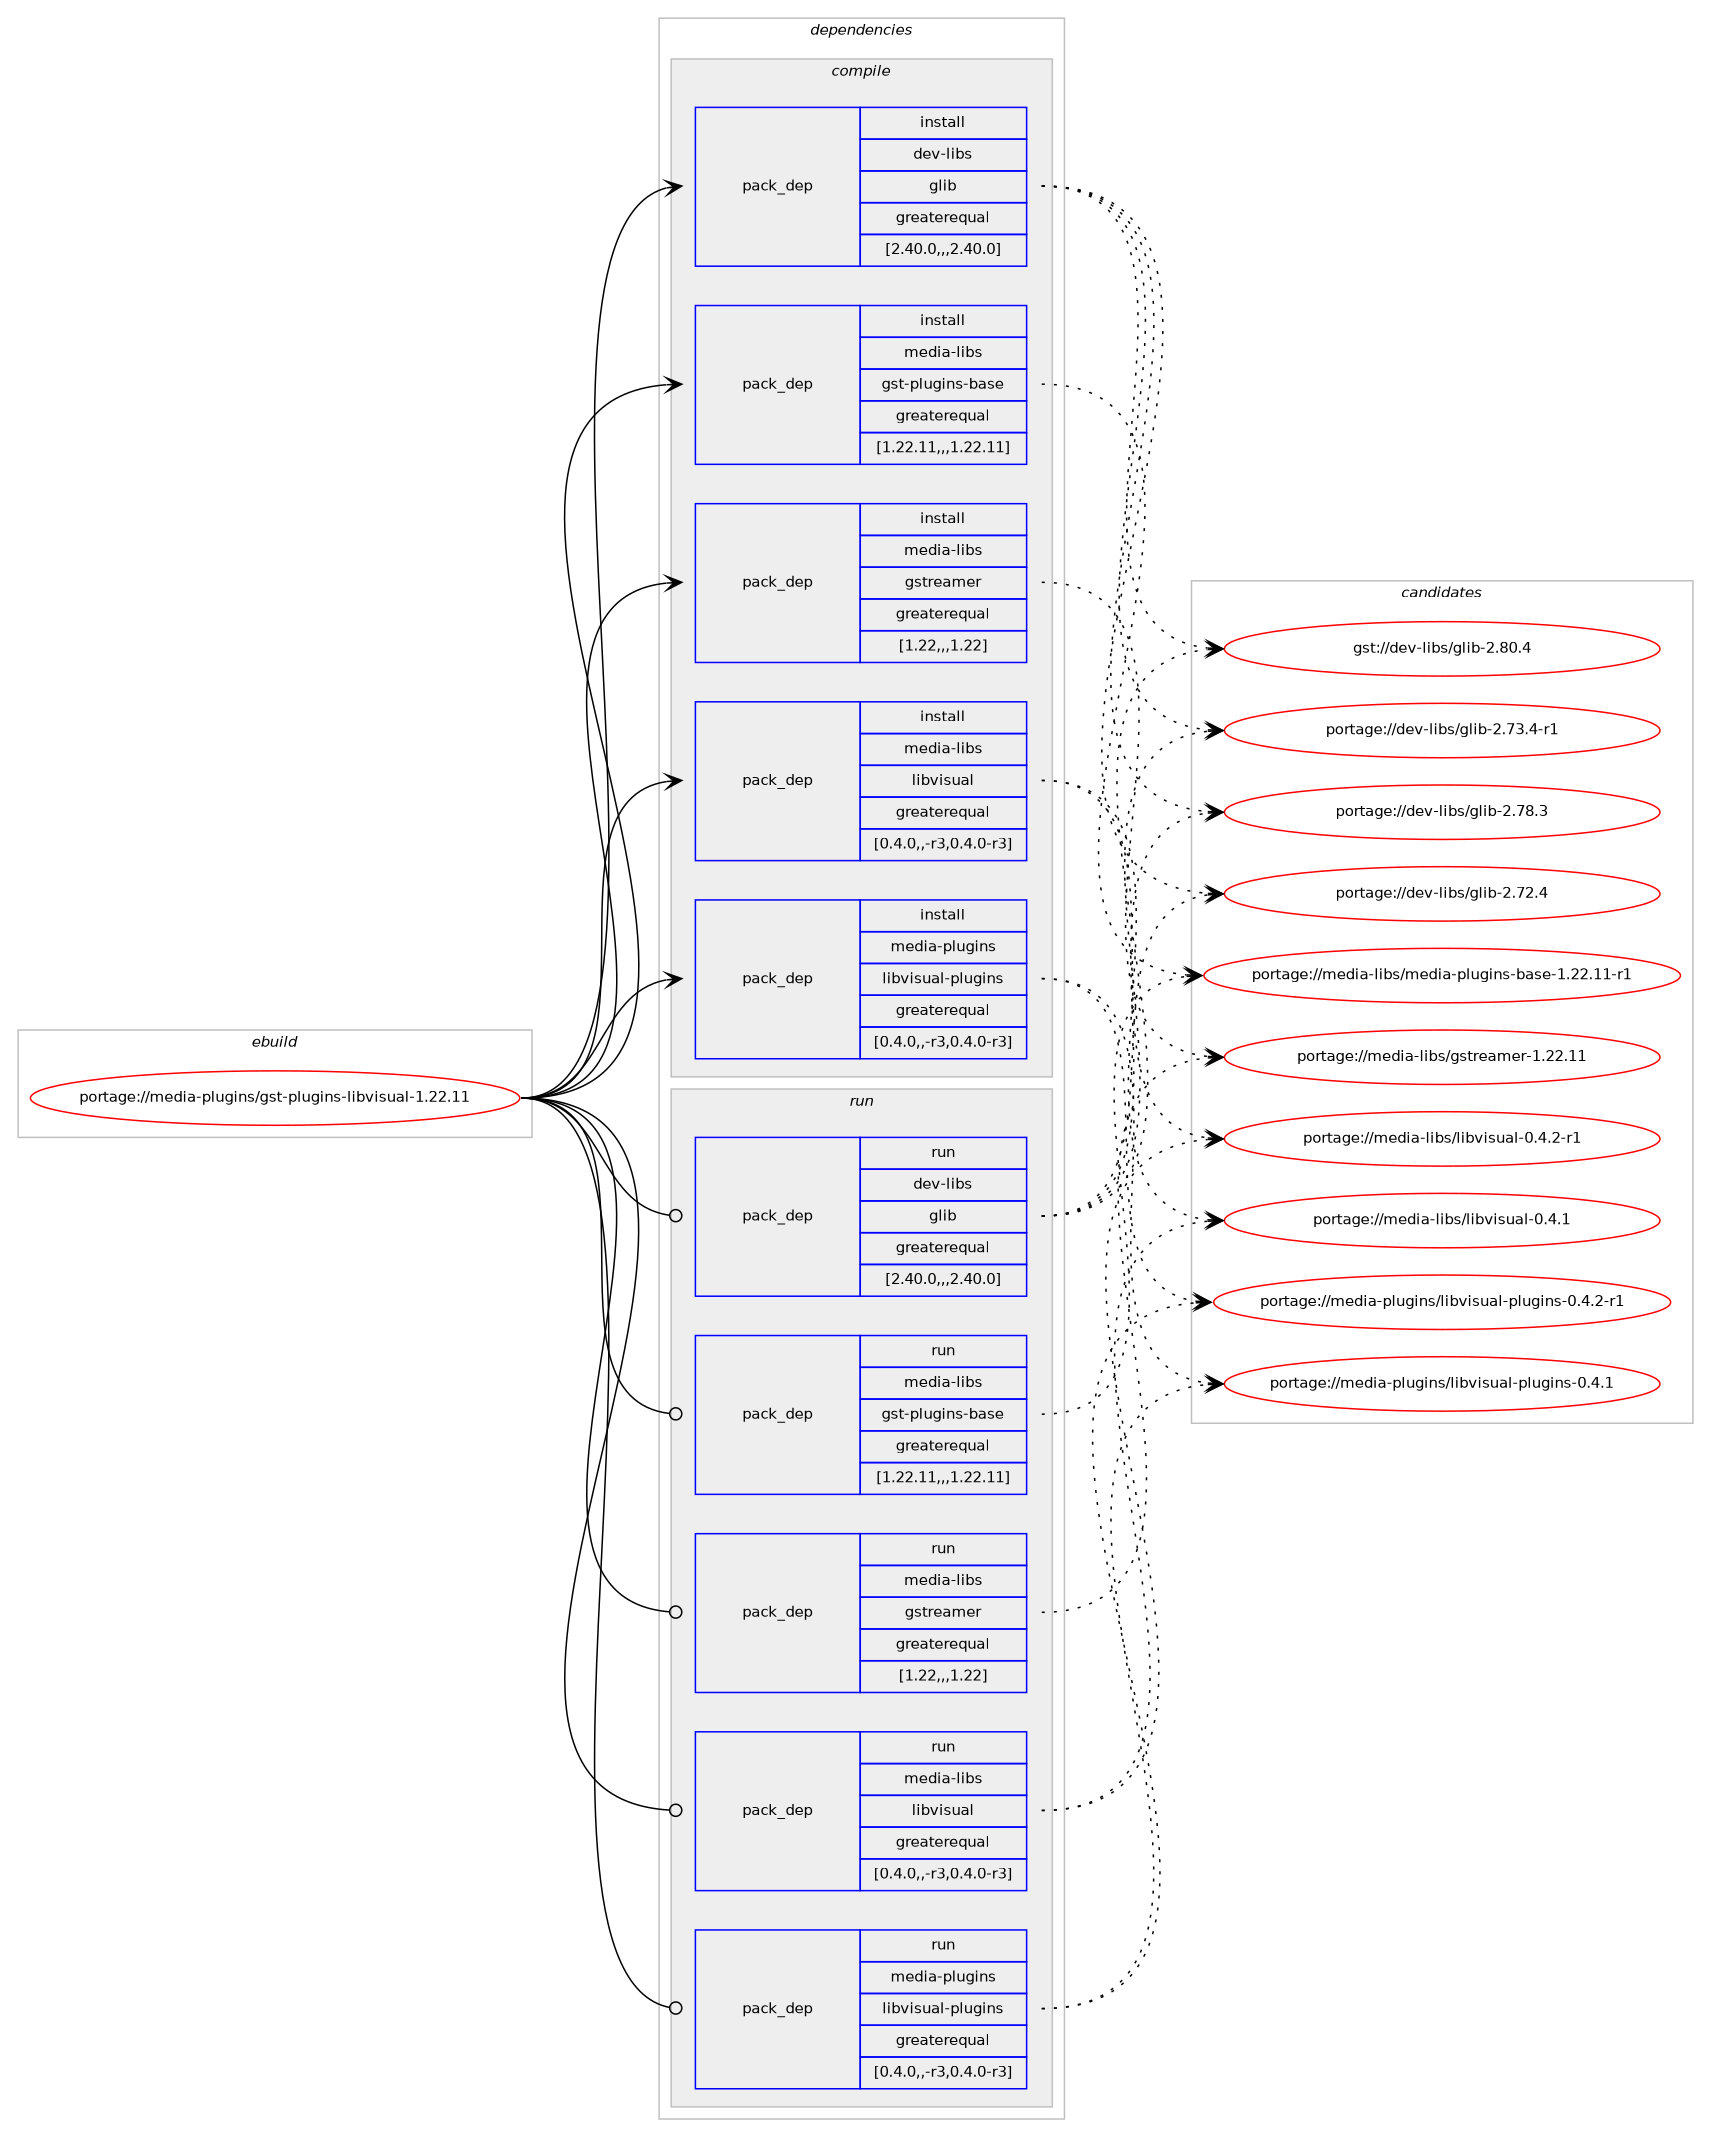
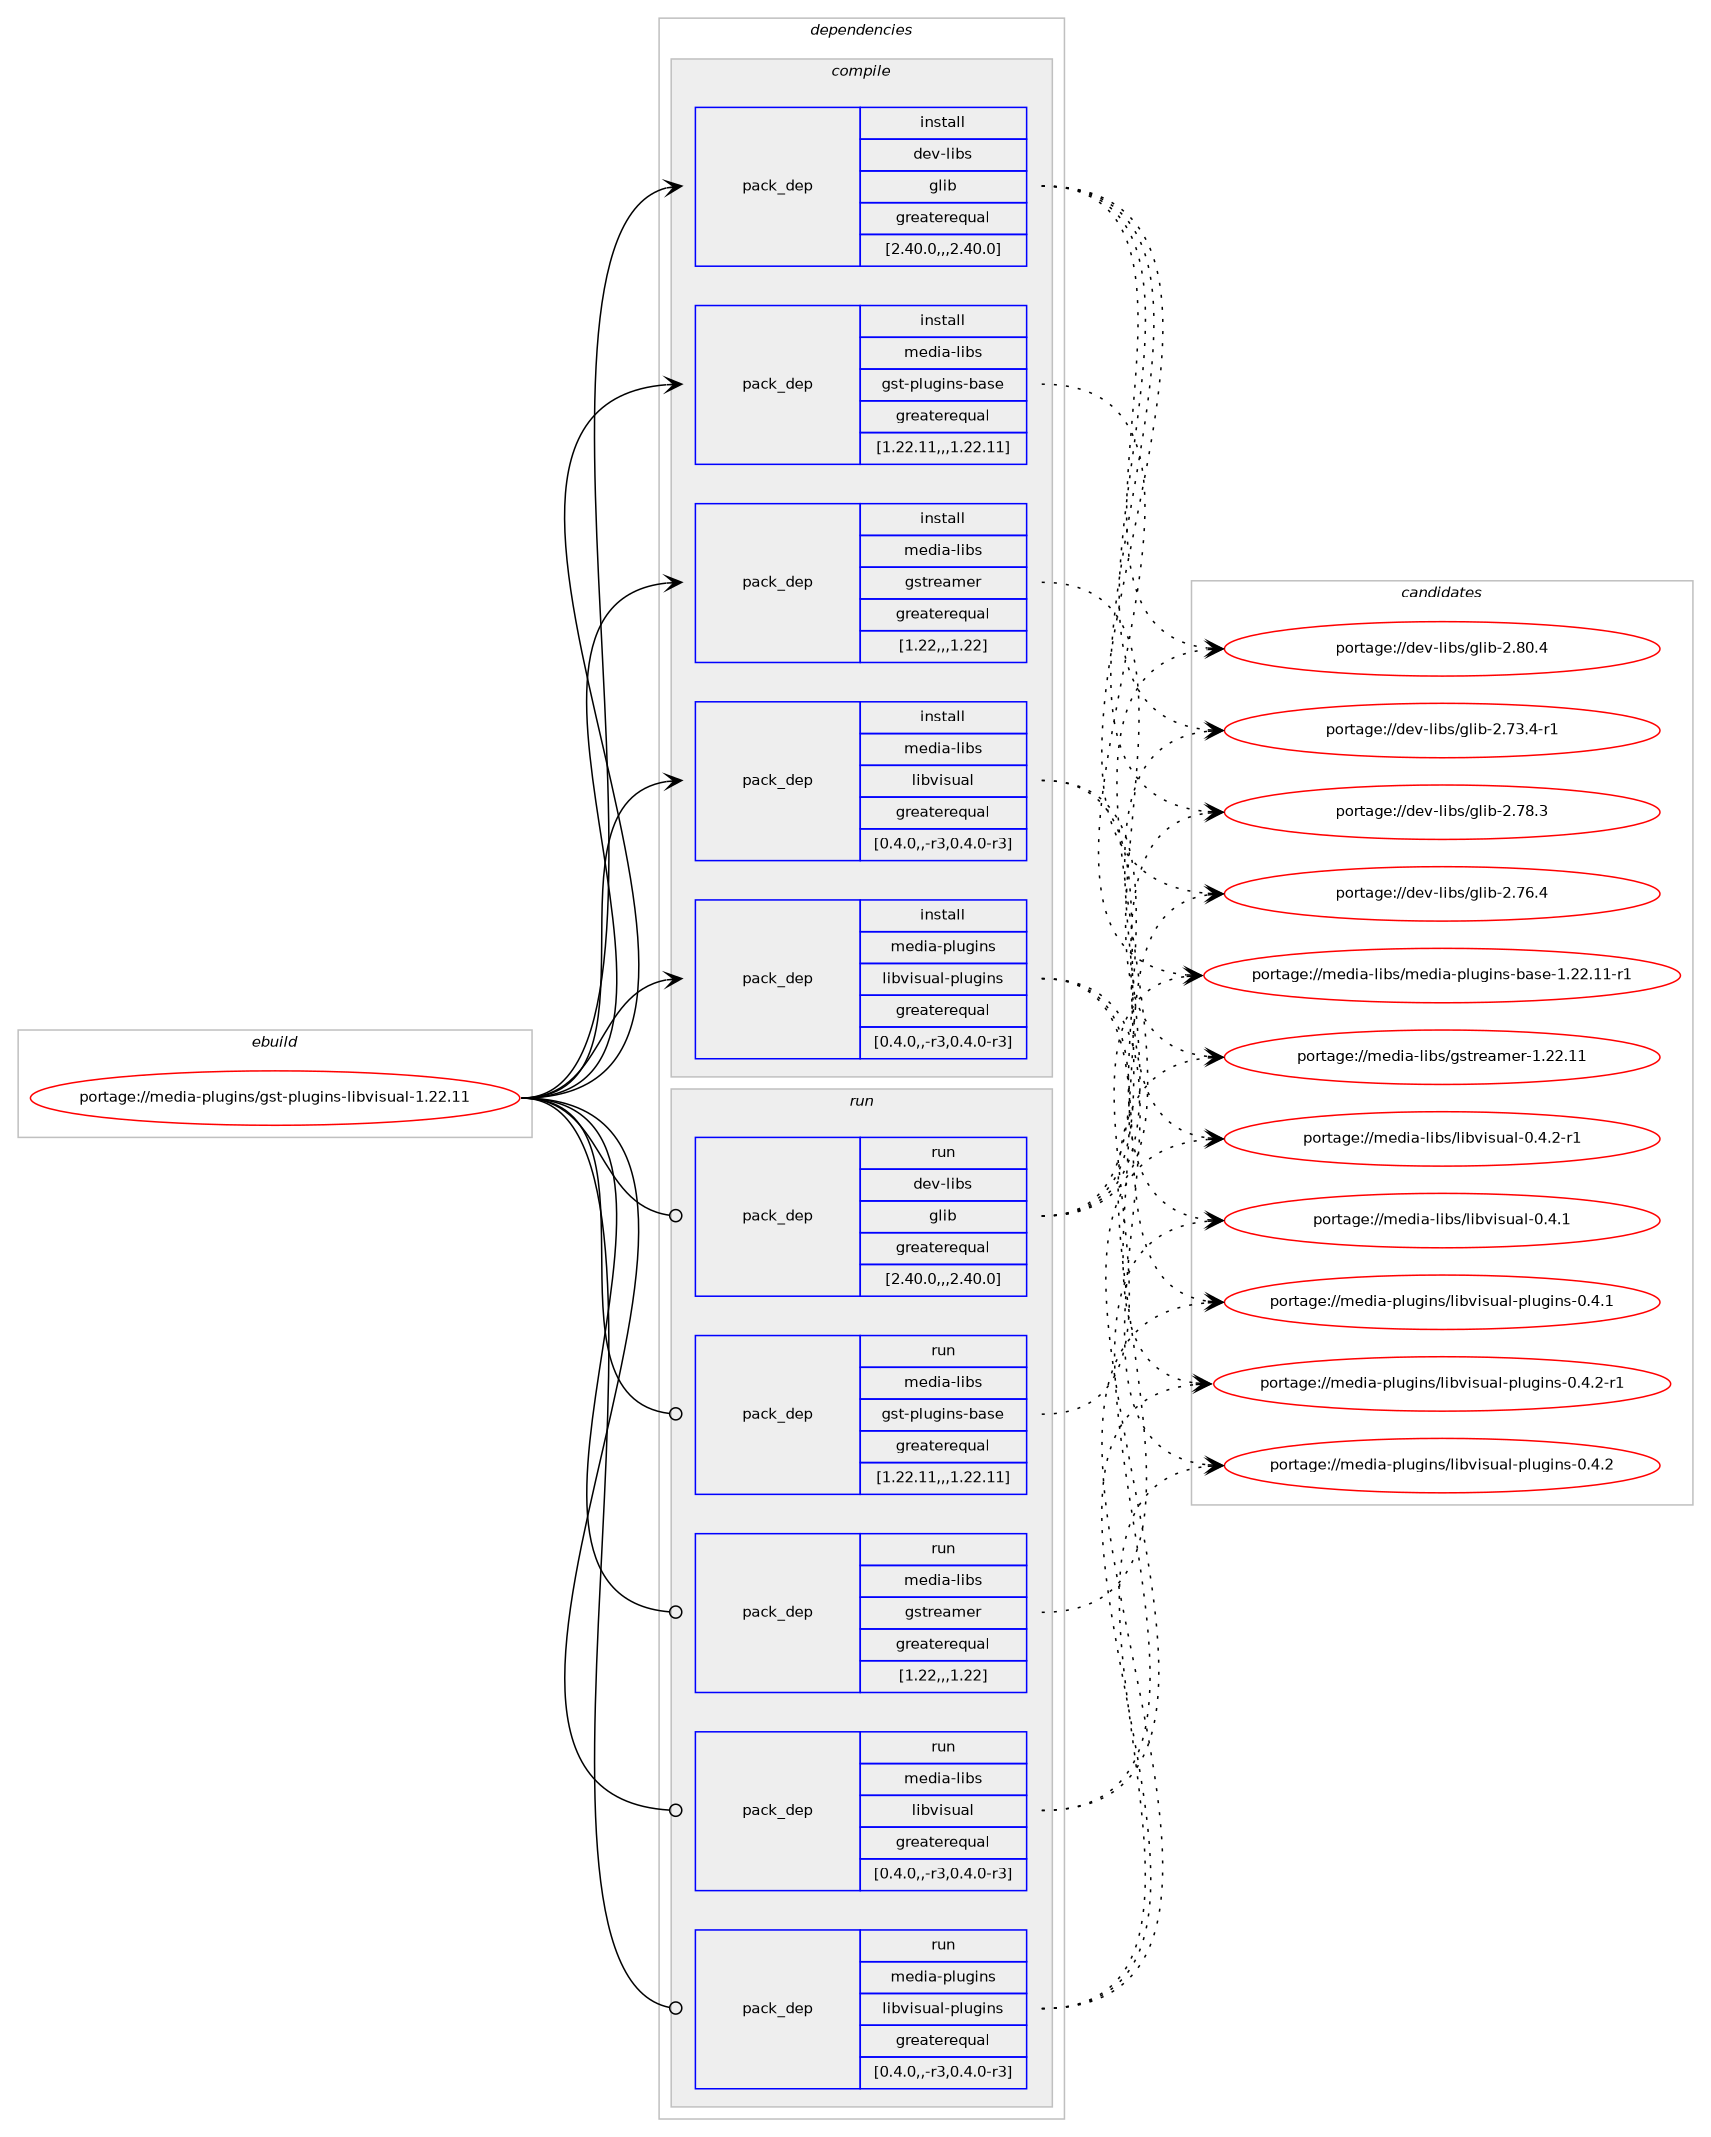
(1442, 649) -> (1442, 649)
(1442, 894) -> (1442, 894)
none -> (1442, 1466)
